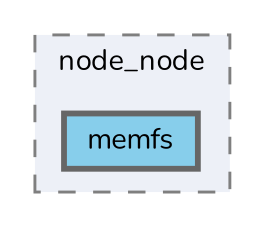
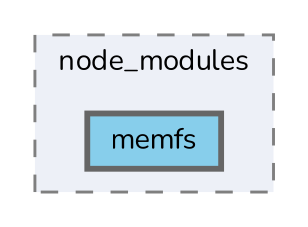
(132, 63) -> (154, 63)
